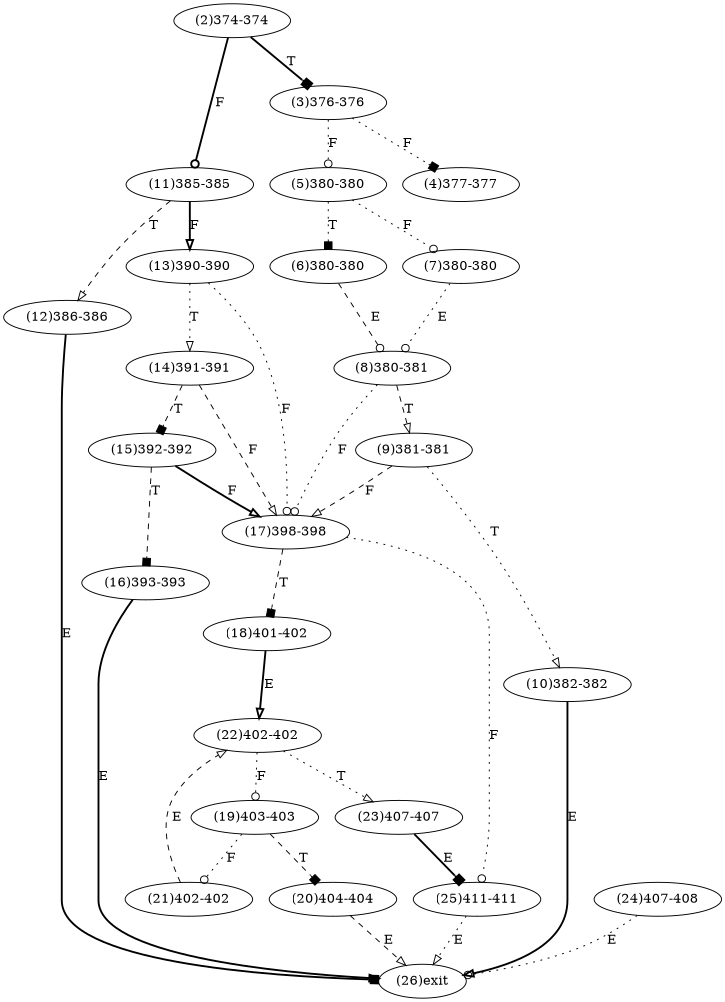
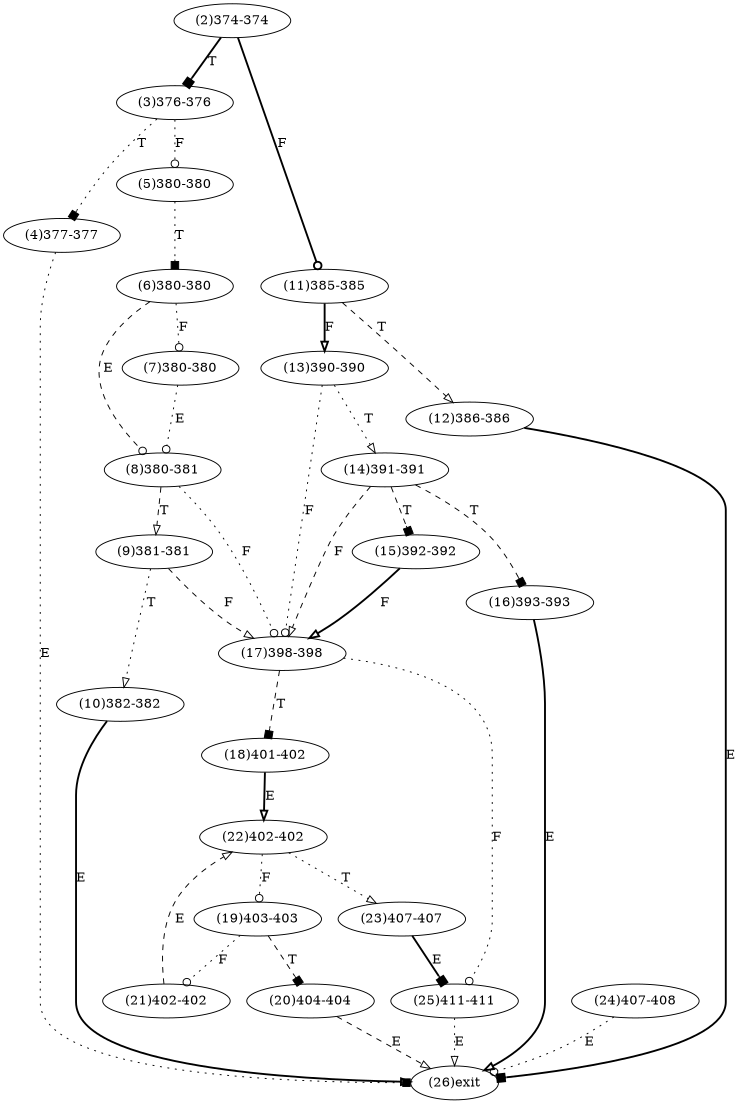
(407, 144) -> (142, 144)
(391, 223) -> (177, 323)
(149, 512) -> (475, 523)
none -> (40, 819)
